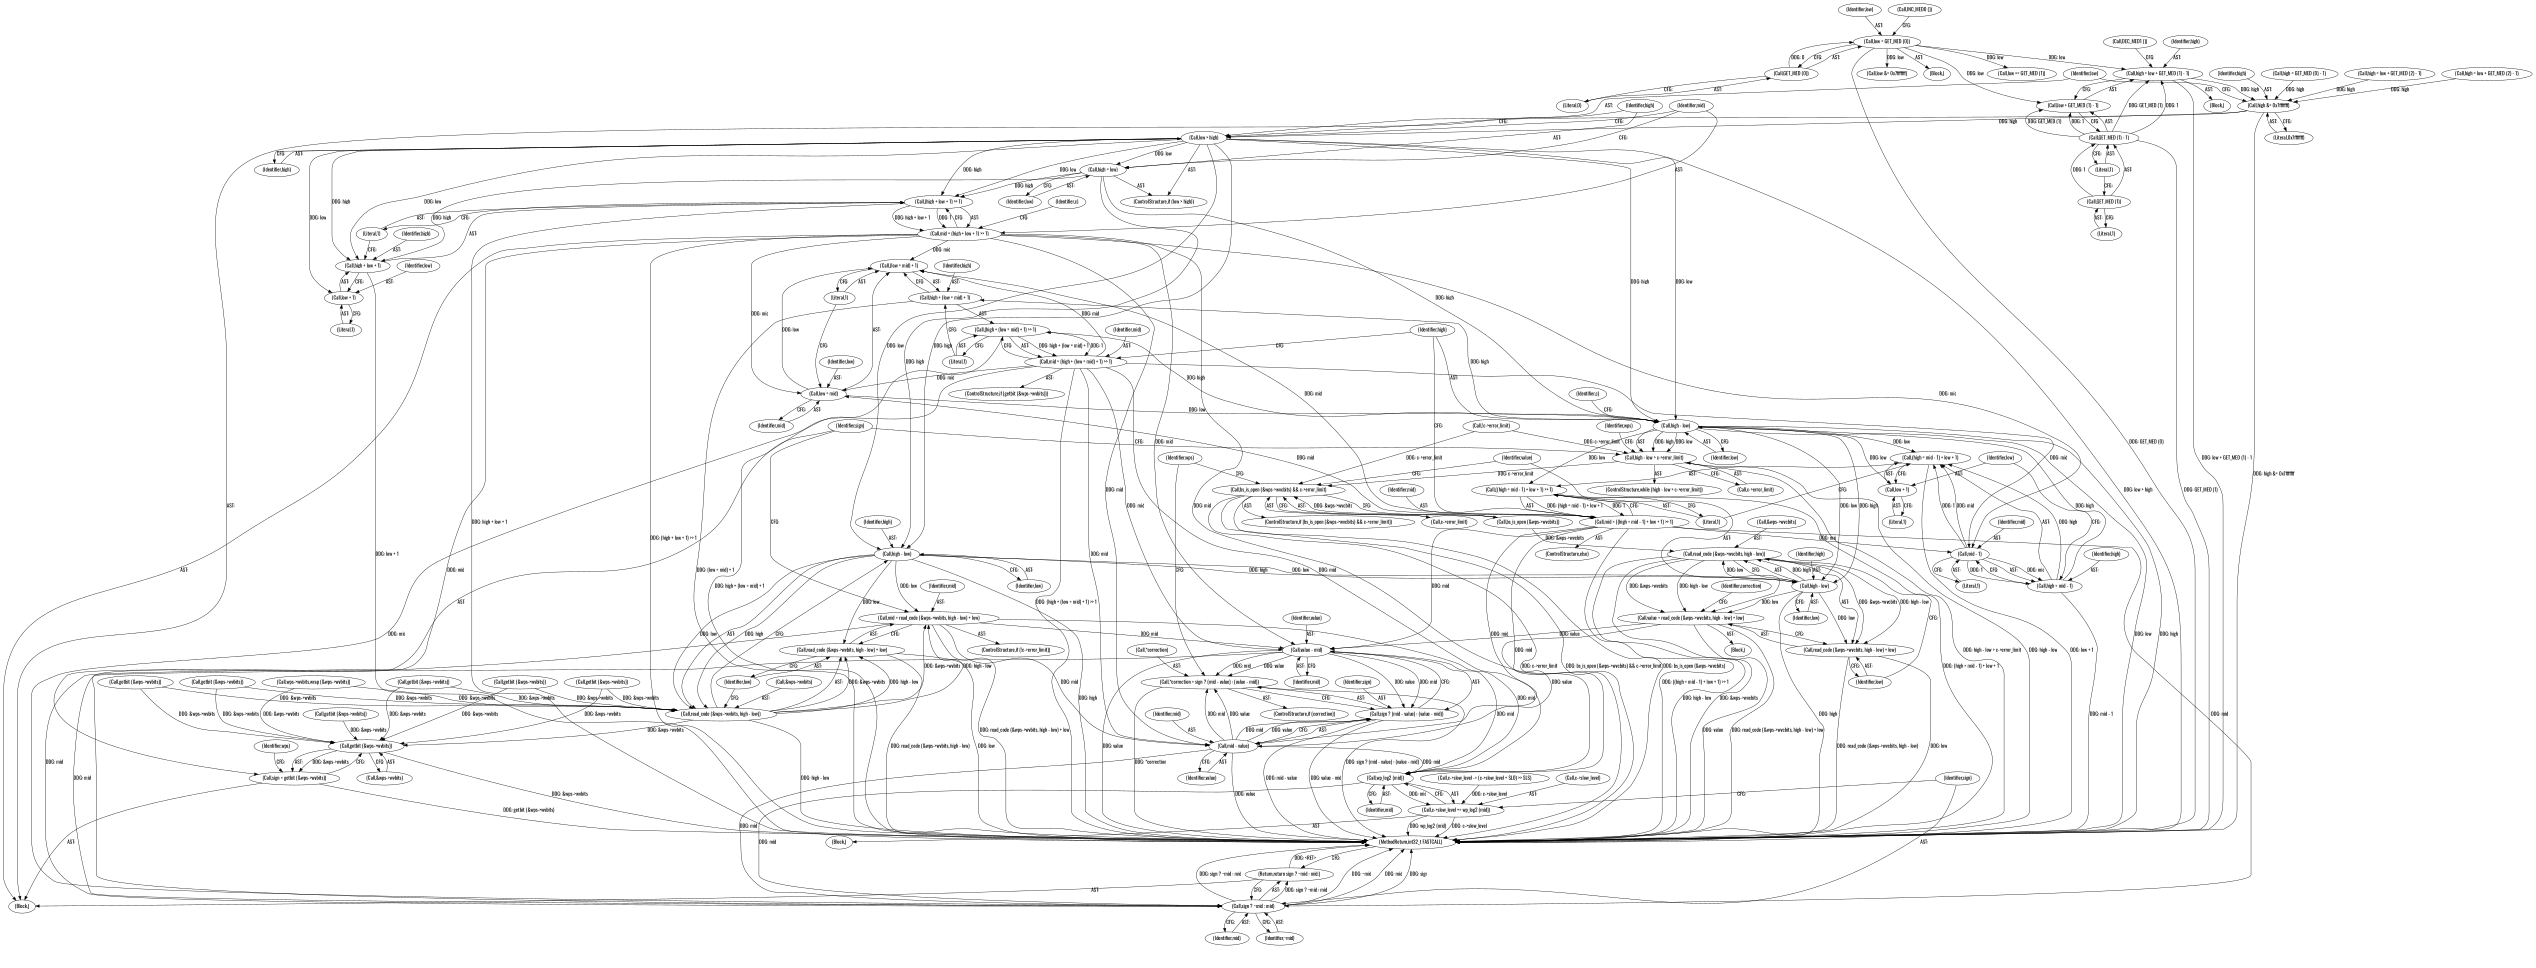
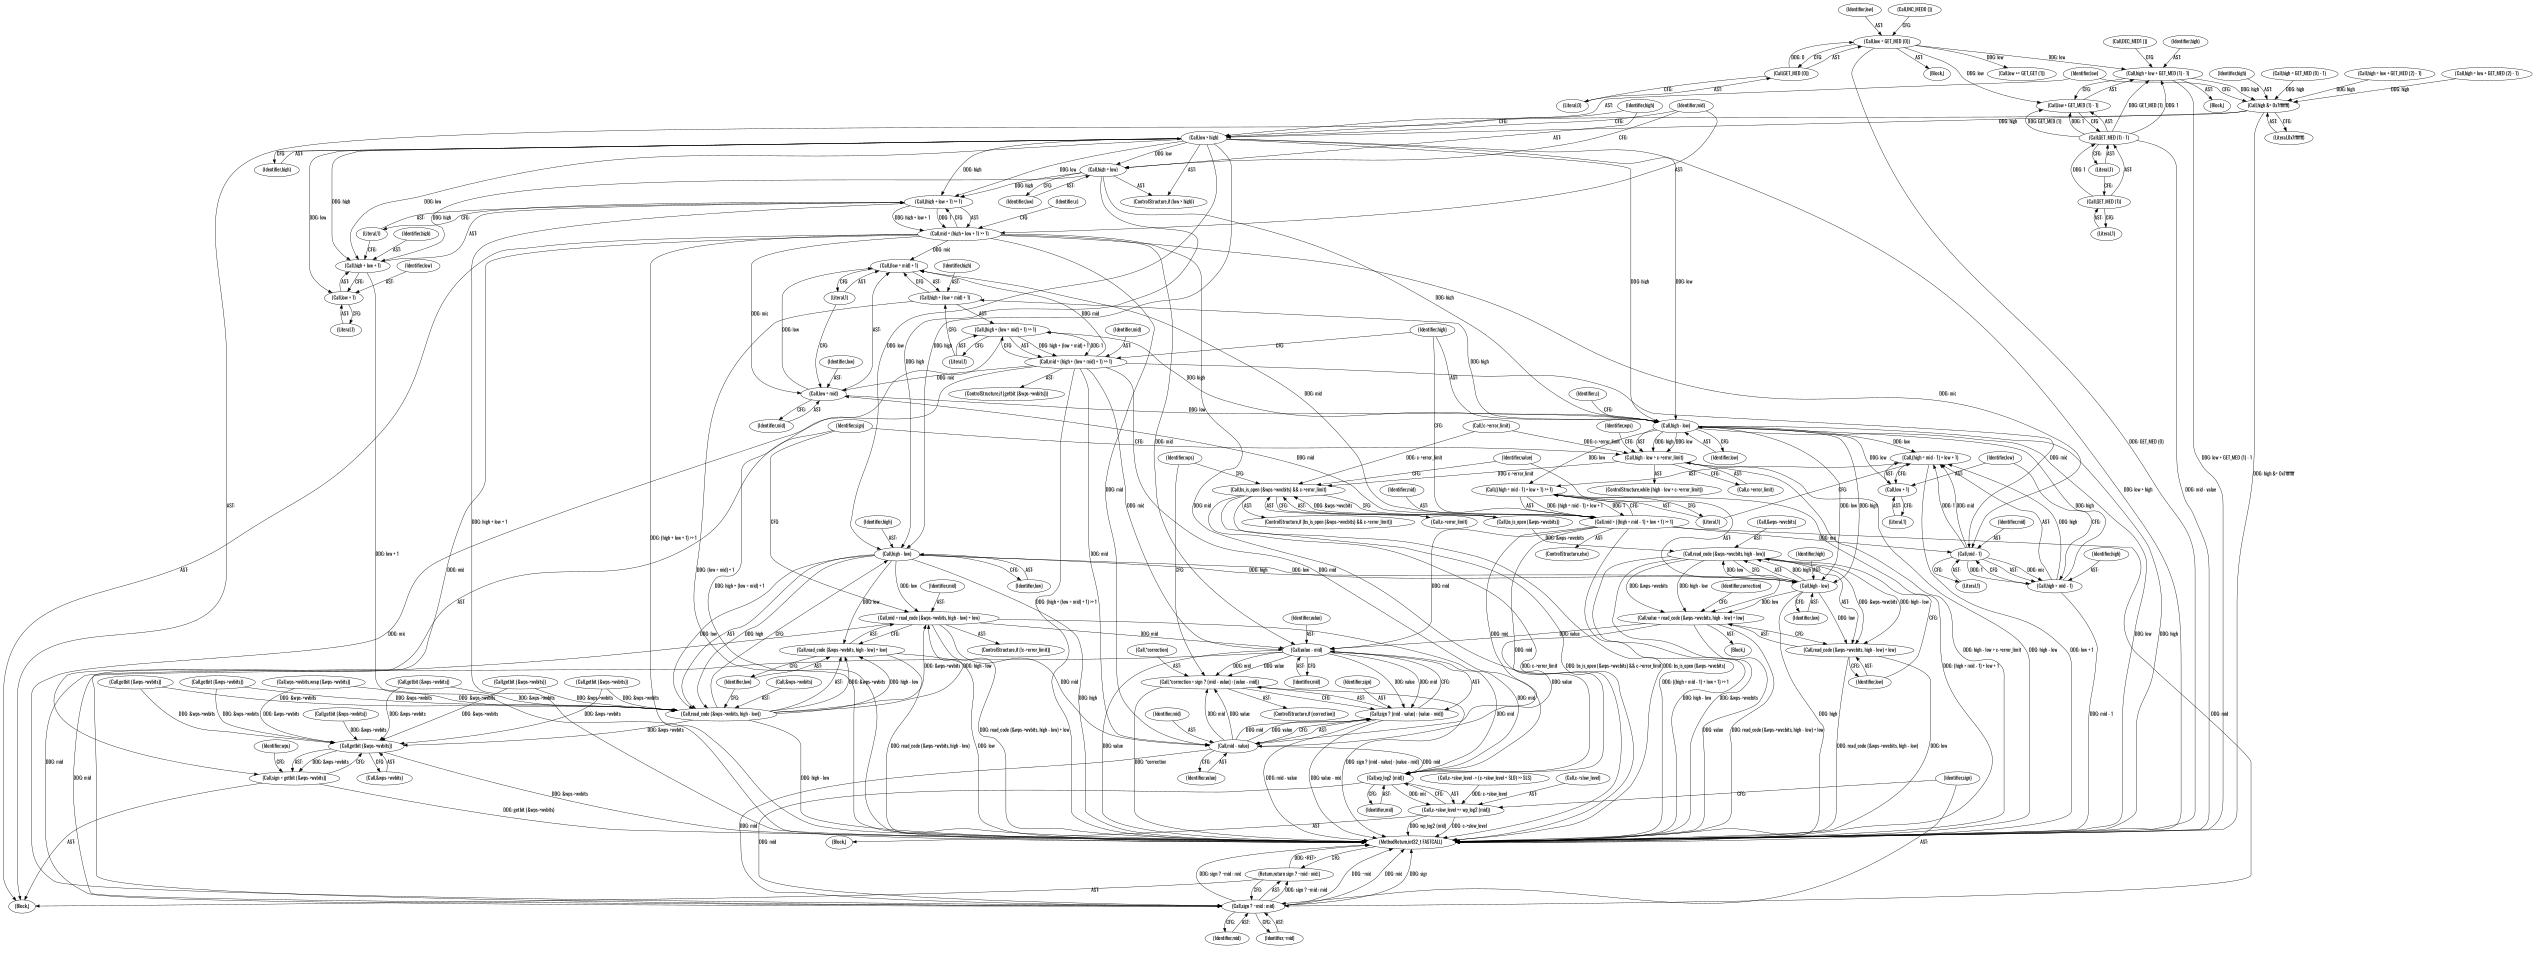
(1887, 74) -> none
(2022, 74) -> (2022, 74)
(2201, 490) -> (2201, 490)
(1268, 833) -> none
